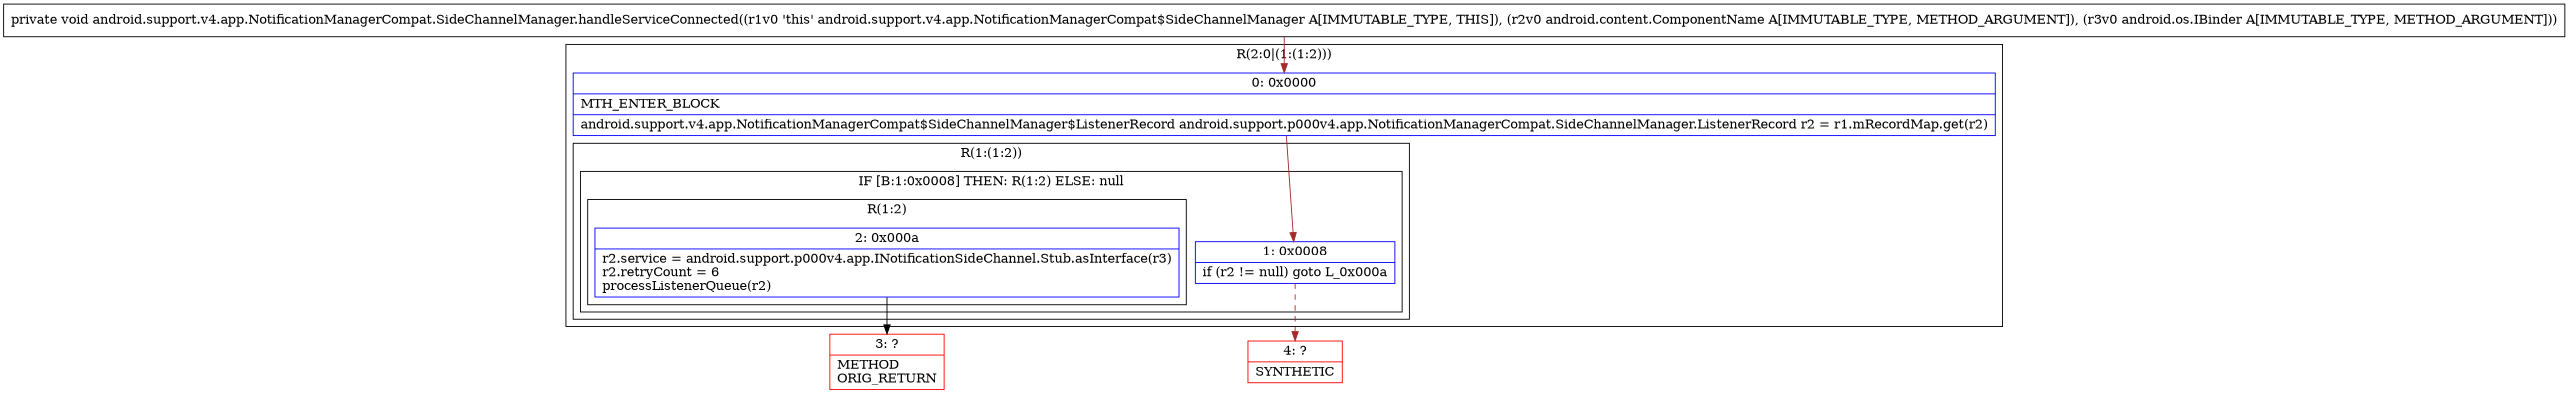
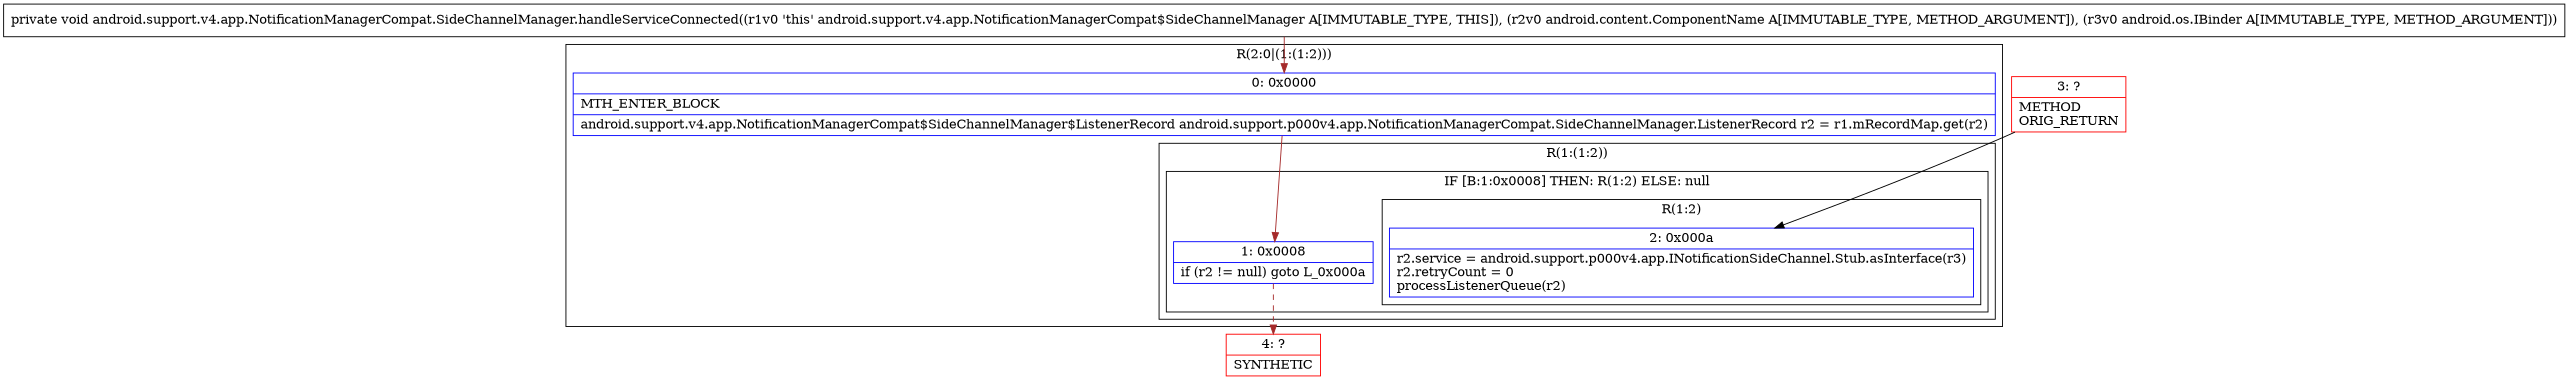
(661, 273) -> (1456, 273)
(887, 311) -> (1900, 180)
